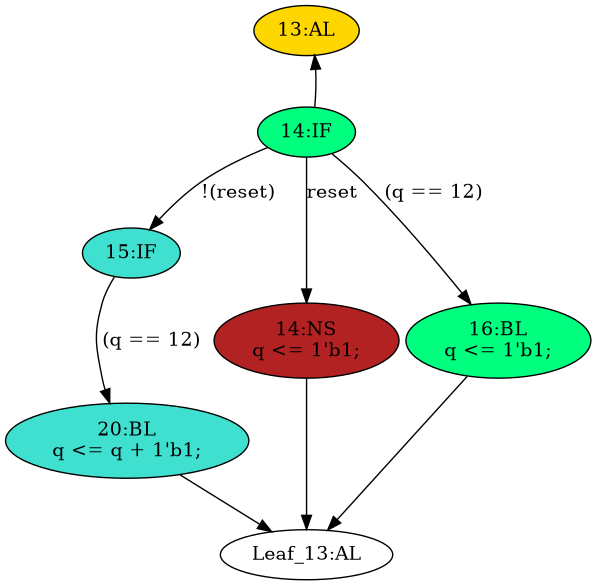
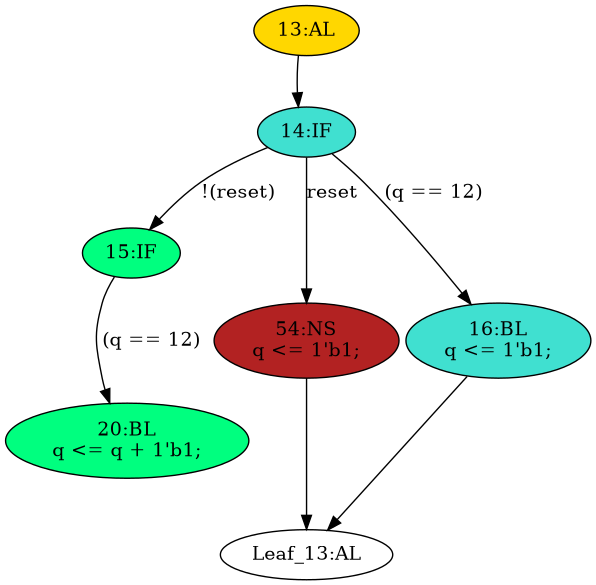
(316, 88) -> (297, 74)
(307, 132) -> (307, 132)
(131, 253) -> (131, 253)
(307, 341) -> (307, 341)
(498, 341) -> (498, 341)
(127, 441) -> (127, 441)
(220, 499) -> none
